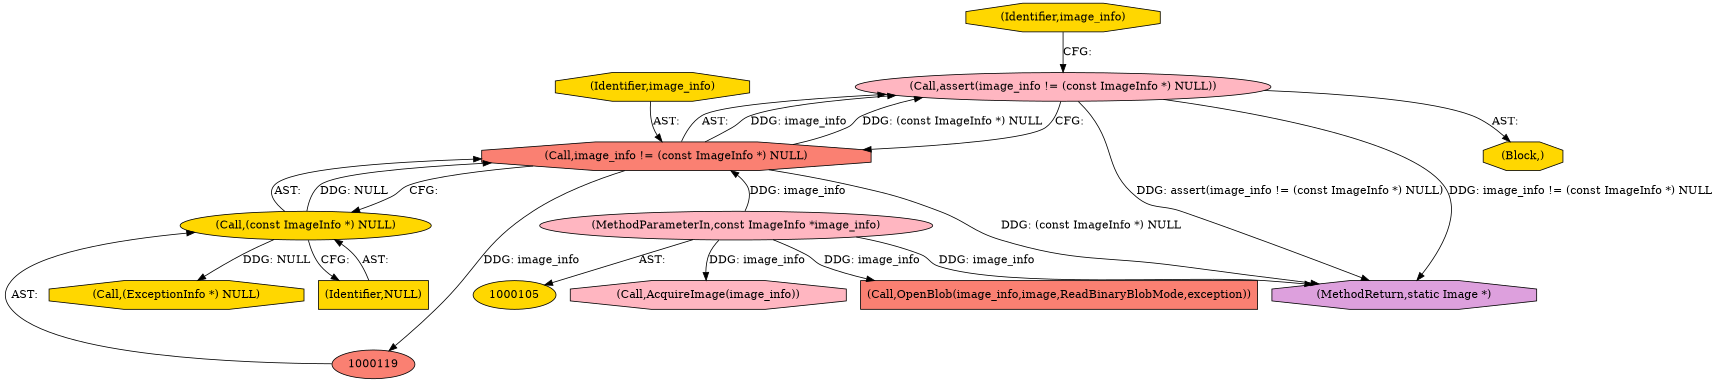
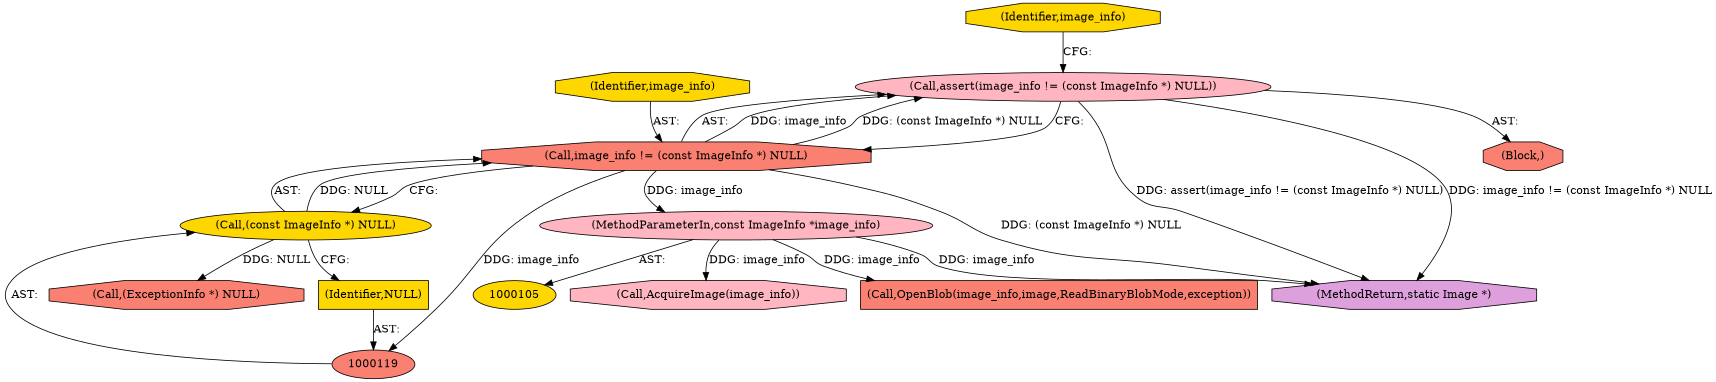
(1523, 156) -> (1523, 156)
(749, 191) -> (644, 190)
(358, 260) -> (373, 326)
(177, 295) -> (177, 295)
